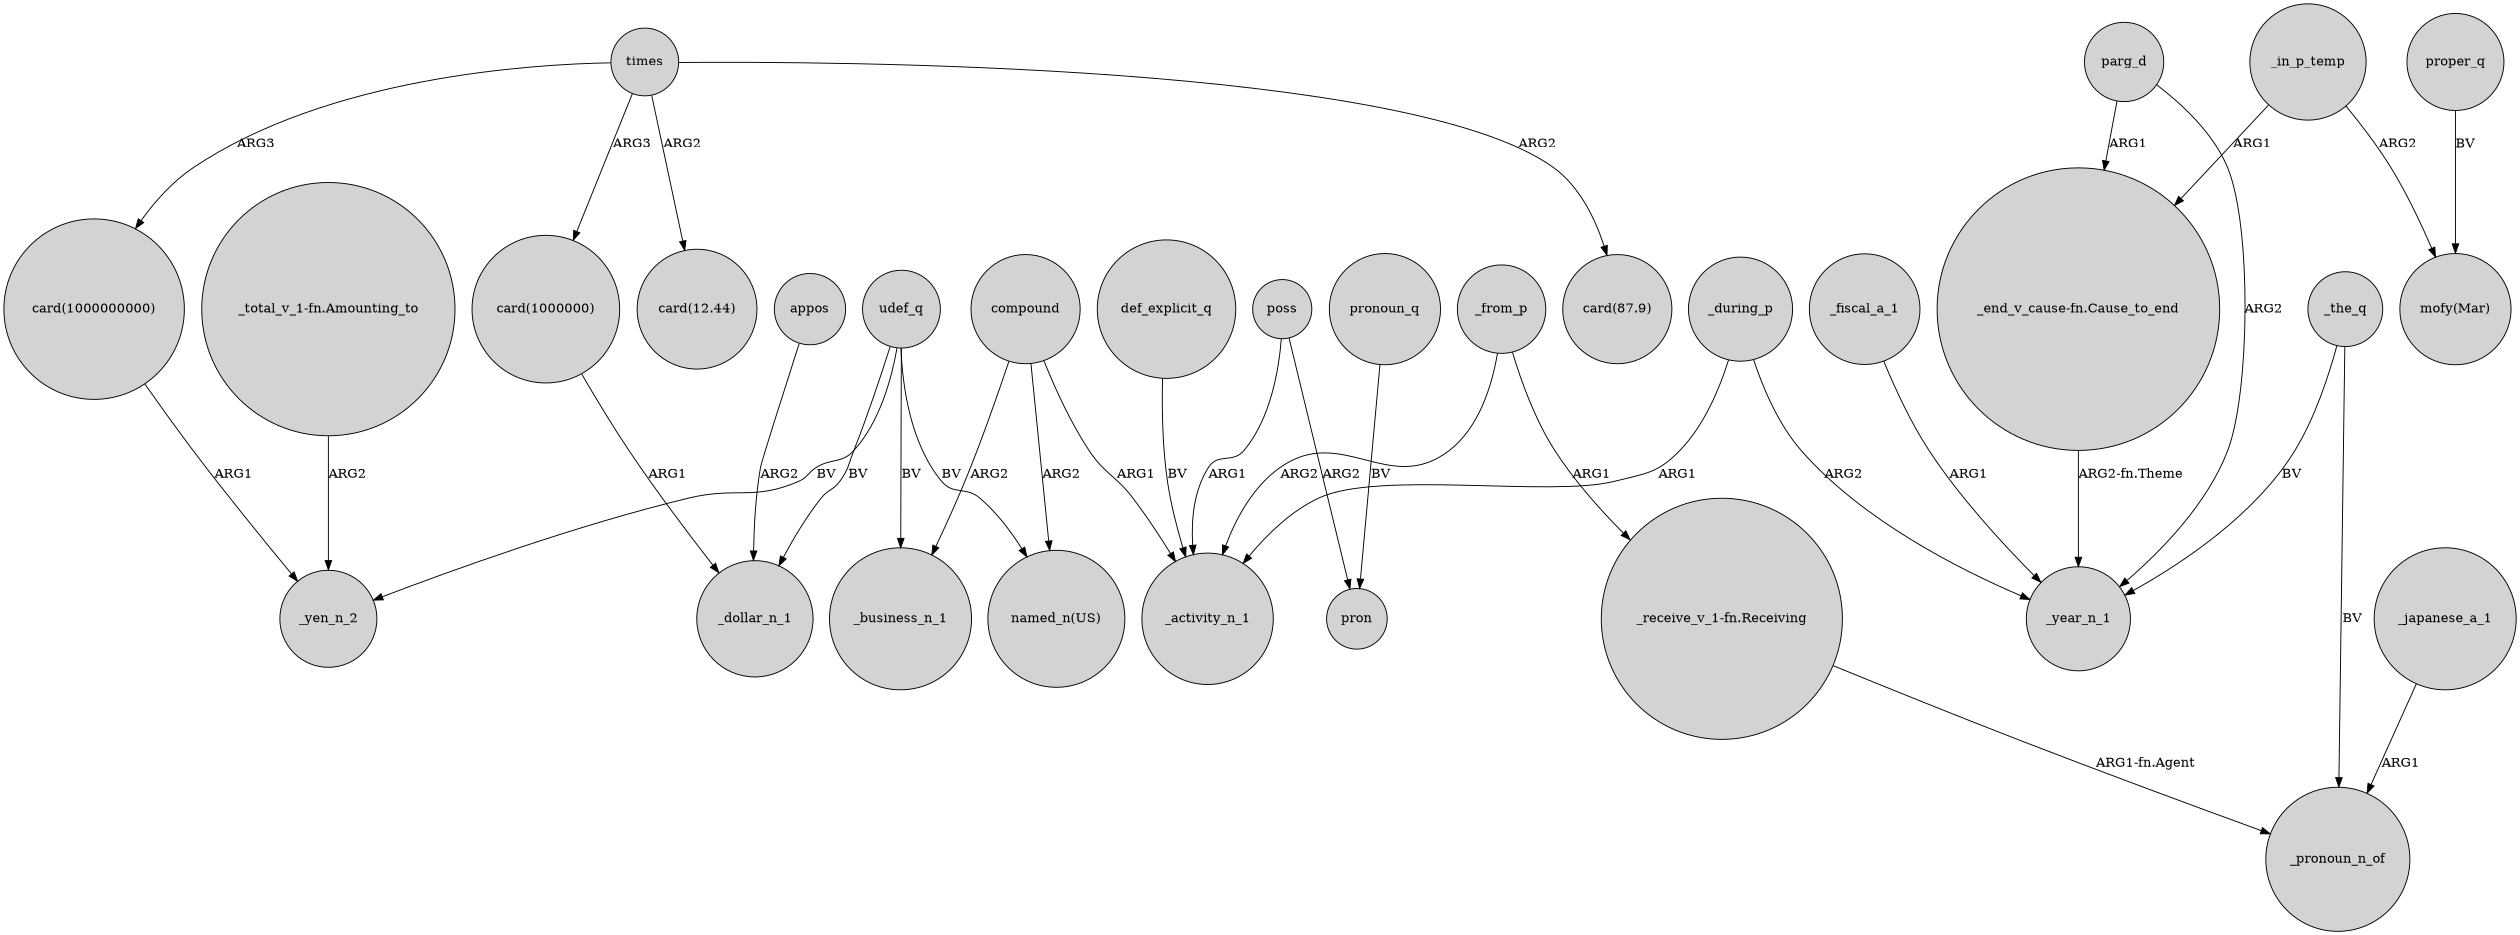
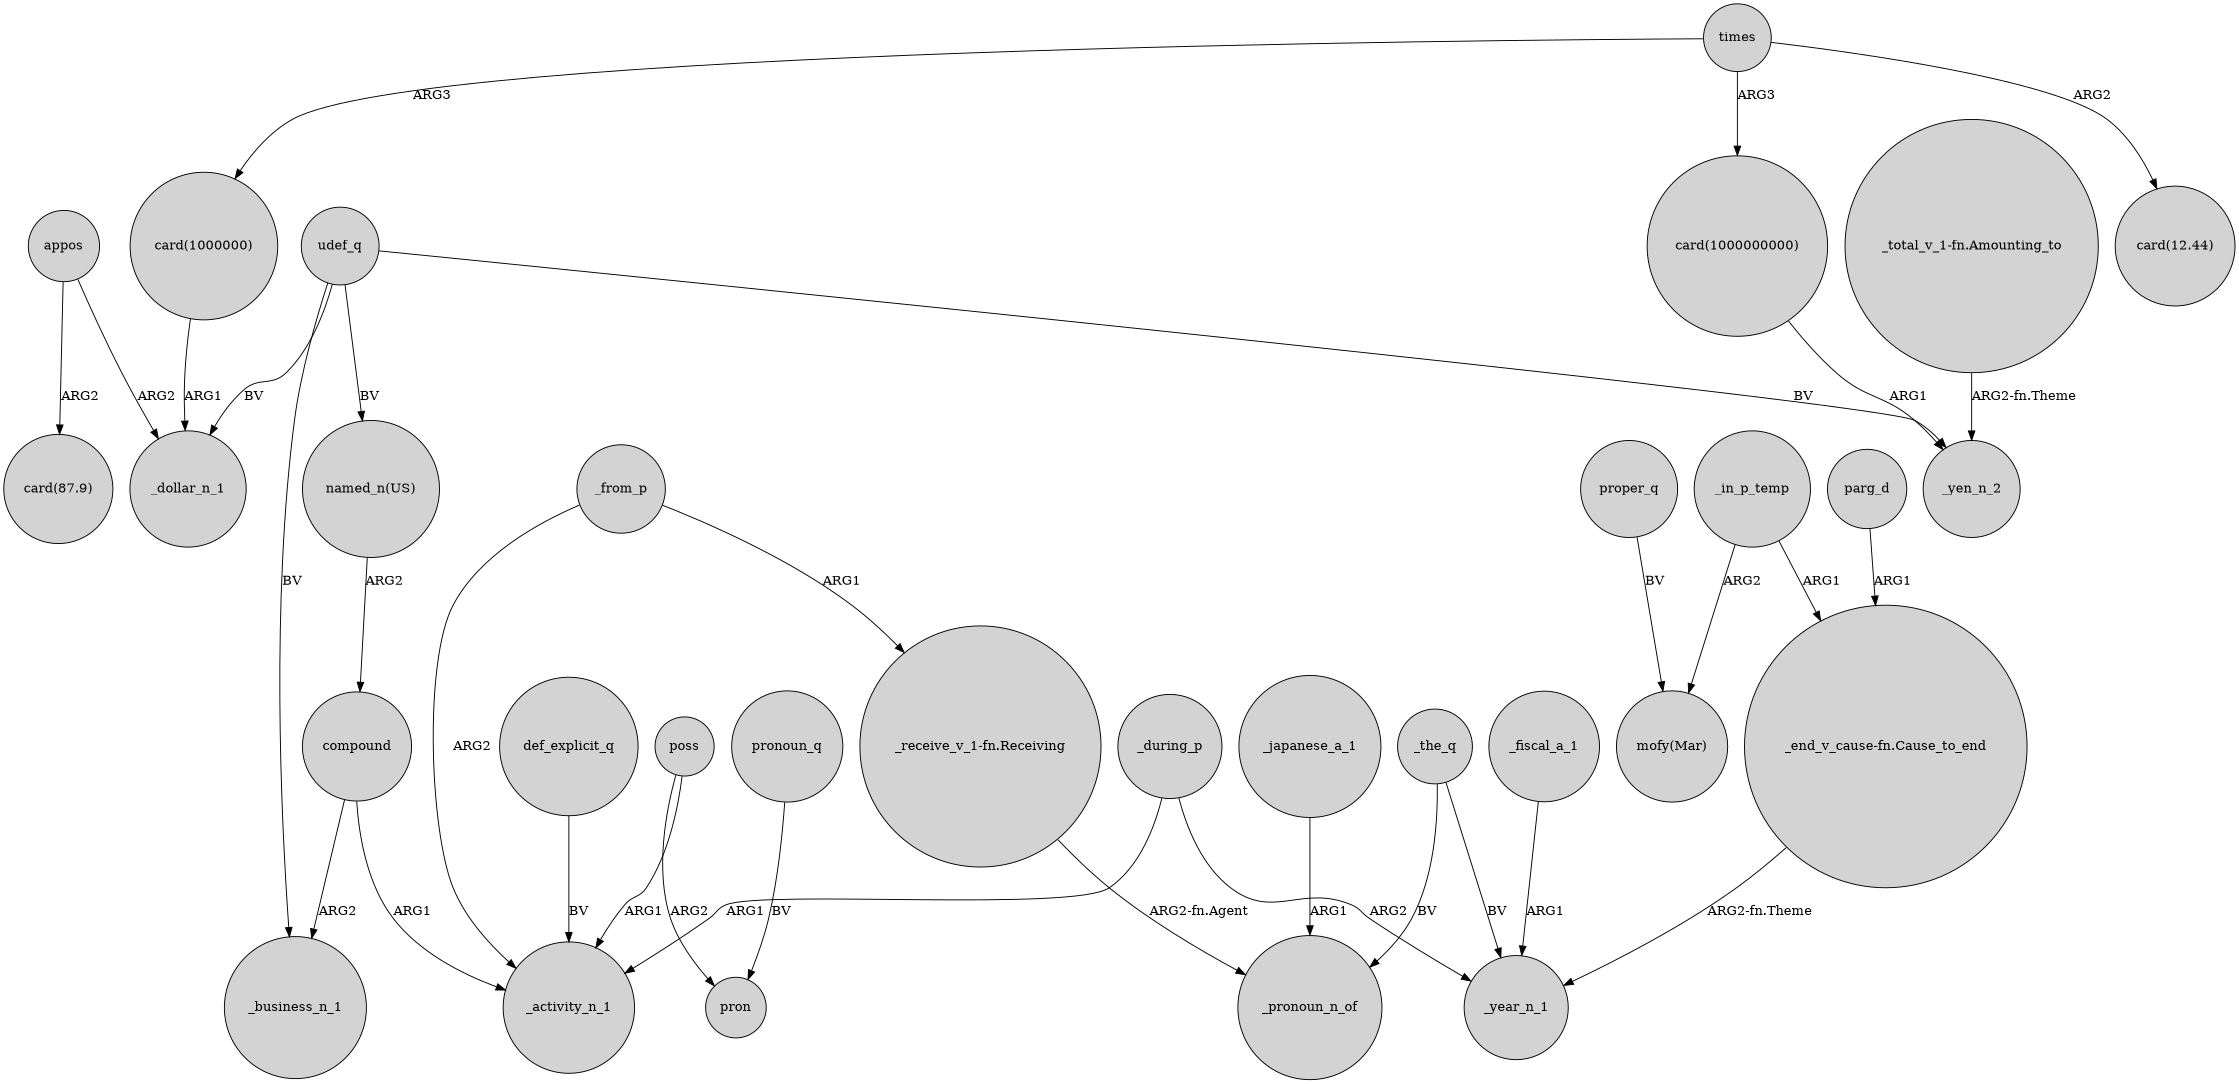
(1170, 80) -> (61, 353)
(2244, 337) -> none
(1040, 452) -> (364, 620)
(348, 474) -> (2024, 397)
(2146, 763) -> (1199, 912)
